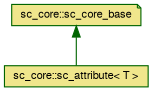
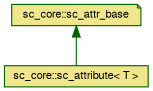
(76, 15) -> (76, 15)
